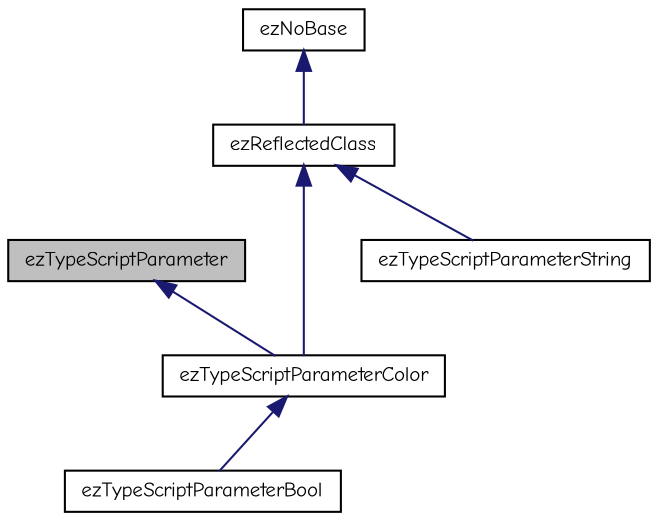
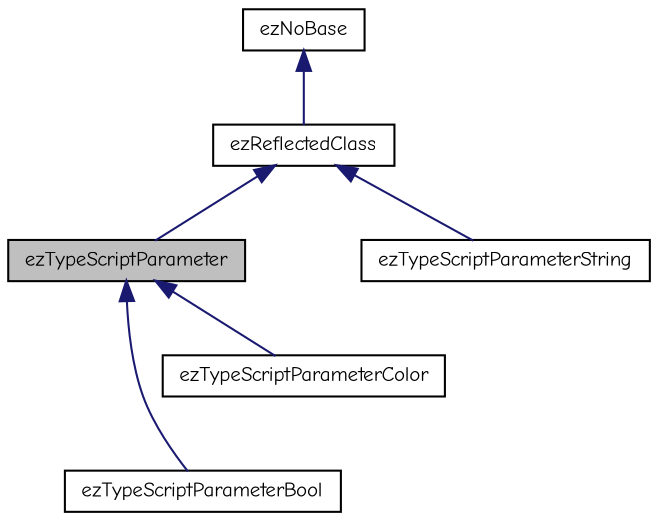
(304, 271) -> (206, 208)
(246, 442) -> (142, 392)
